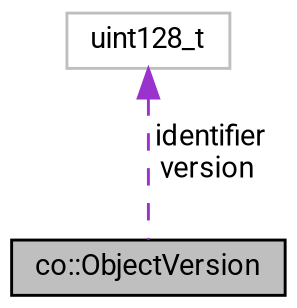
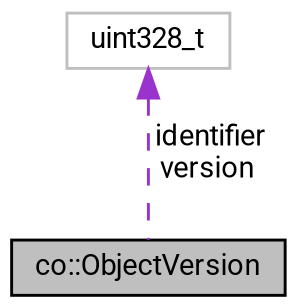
(148, 41) -> (148, 41)
